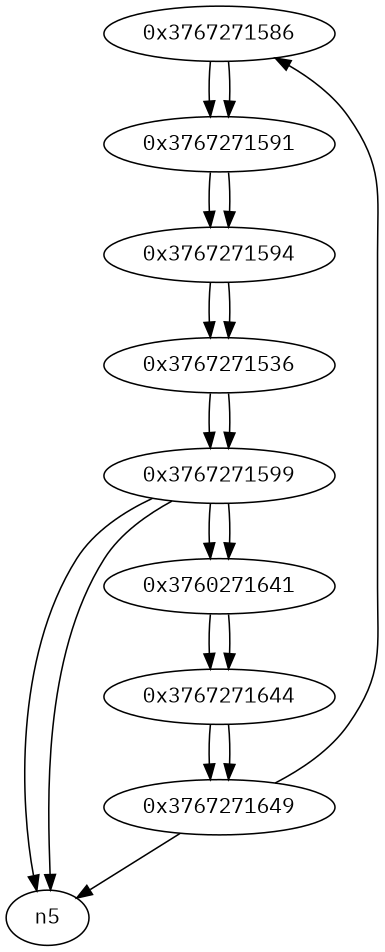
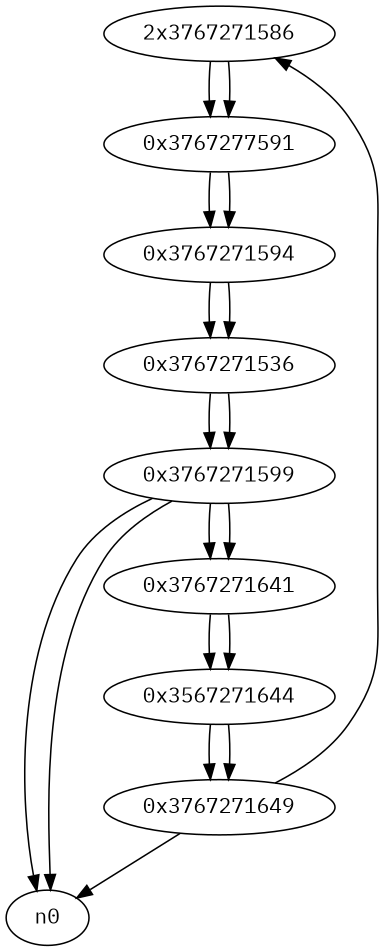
(219, 34) -> (219, 34)
(219, 144) -> (219, 144)
(219, 586) -> (219, 586)
(219, 697) -> (219, 697)
(48, 918) -> (48, 918)
